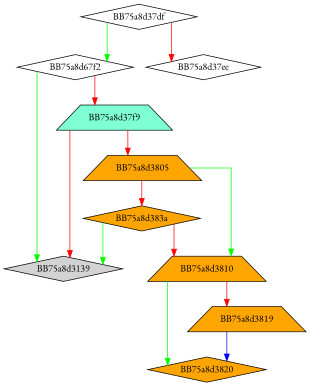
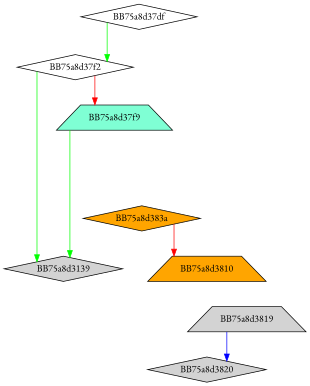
(75, 67) -> (75, 67)
(203, 67) -> none
(142, 168) -> none
(70, 190) -> (70, 190)
(103, 240) -> none
(227, 290) -> none
(247, 319) -> (247, 319)
(168, 320) -> none
(207, 370) -> (207, 370)
